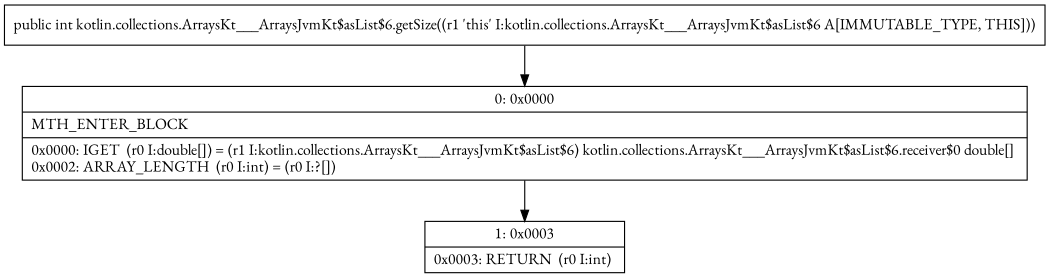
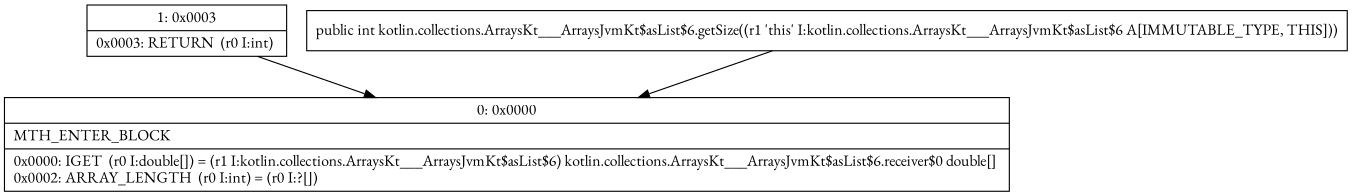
(525, 195) -> (311, 75)
